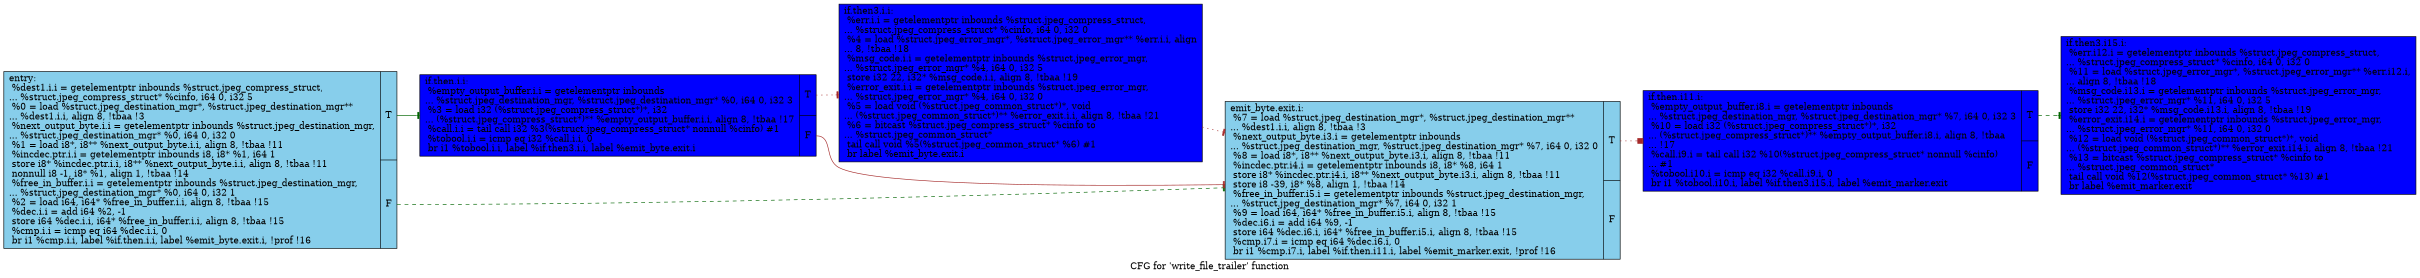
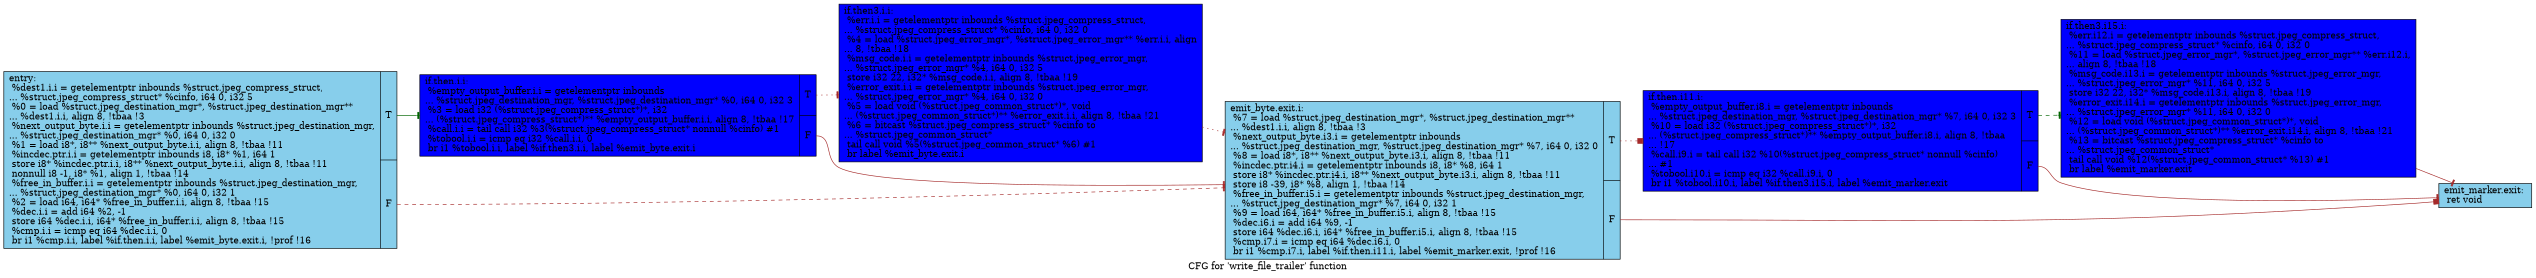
none -> (2485, 196)
(809, 199) -> (809, 199)
